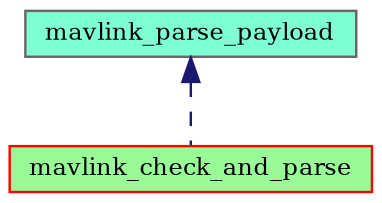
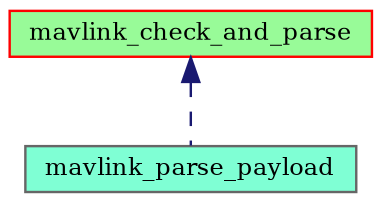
(191, 114) -> (191, 114)
